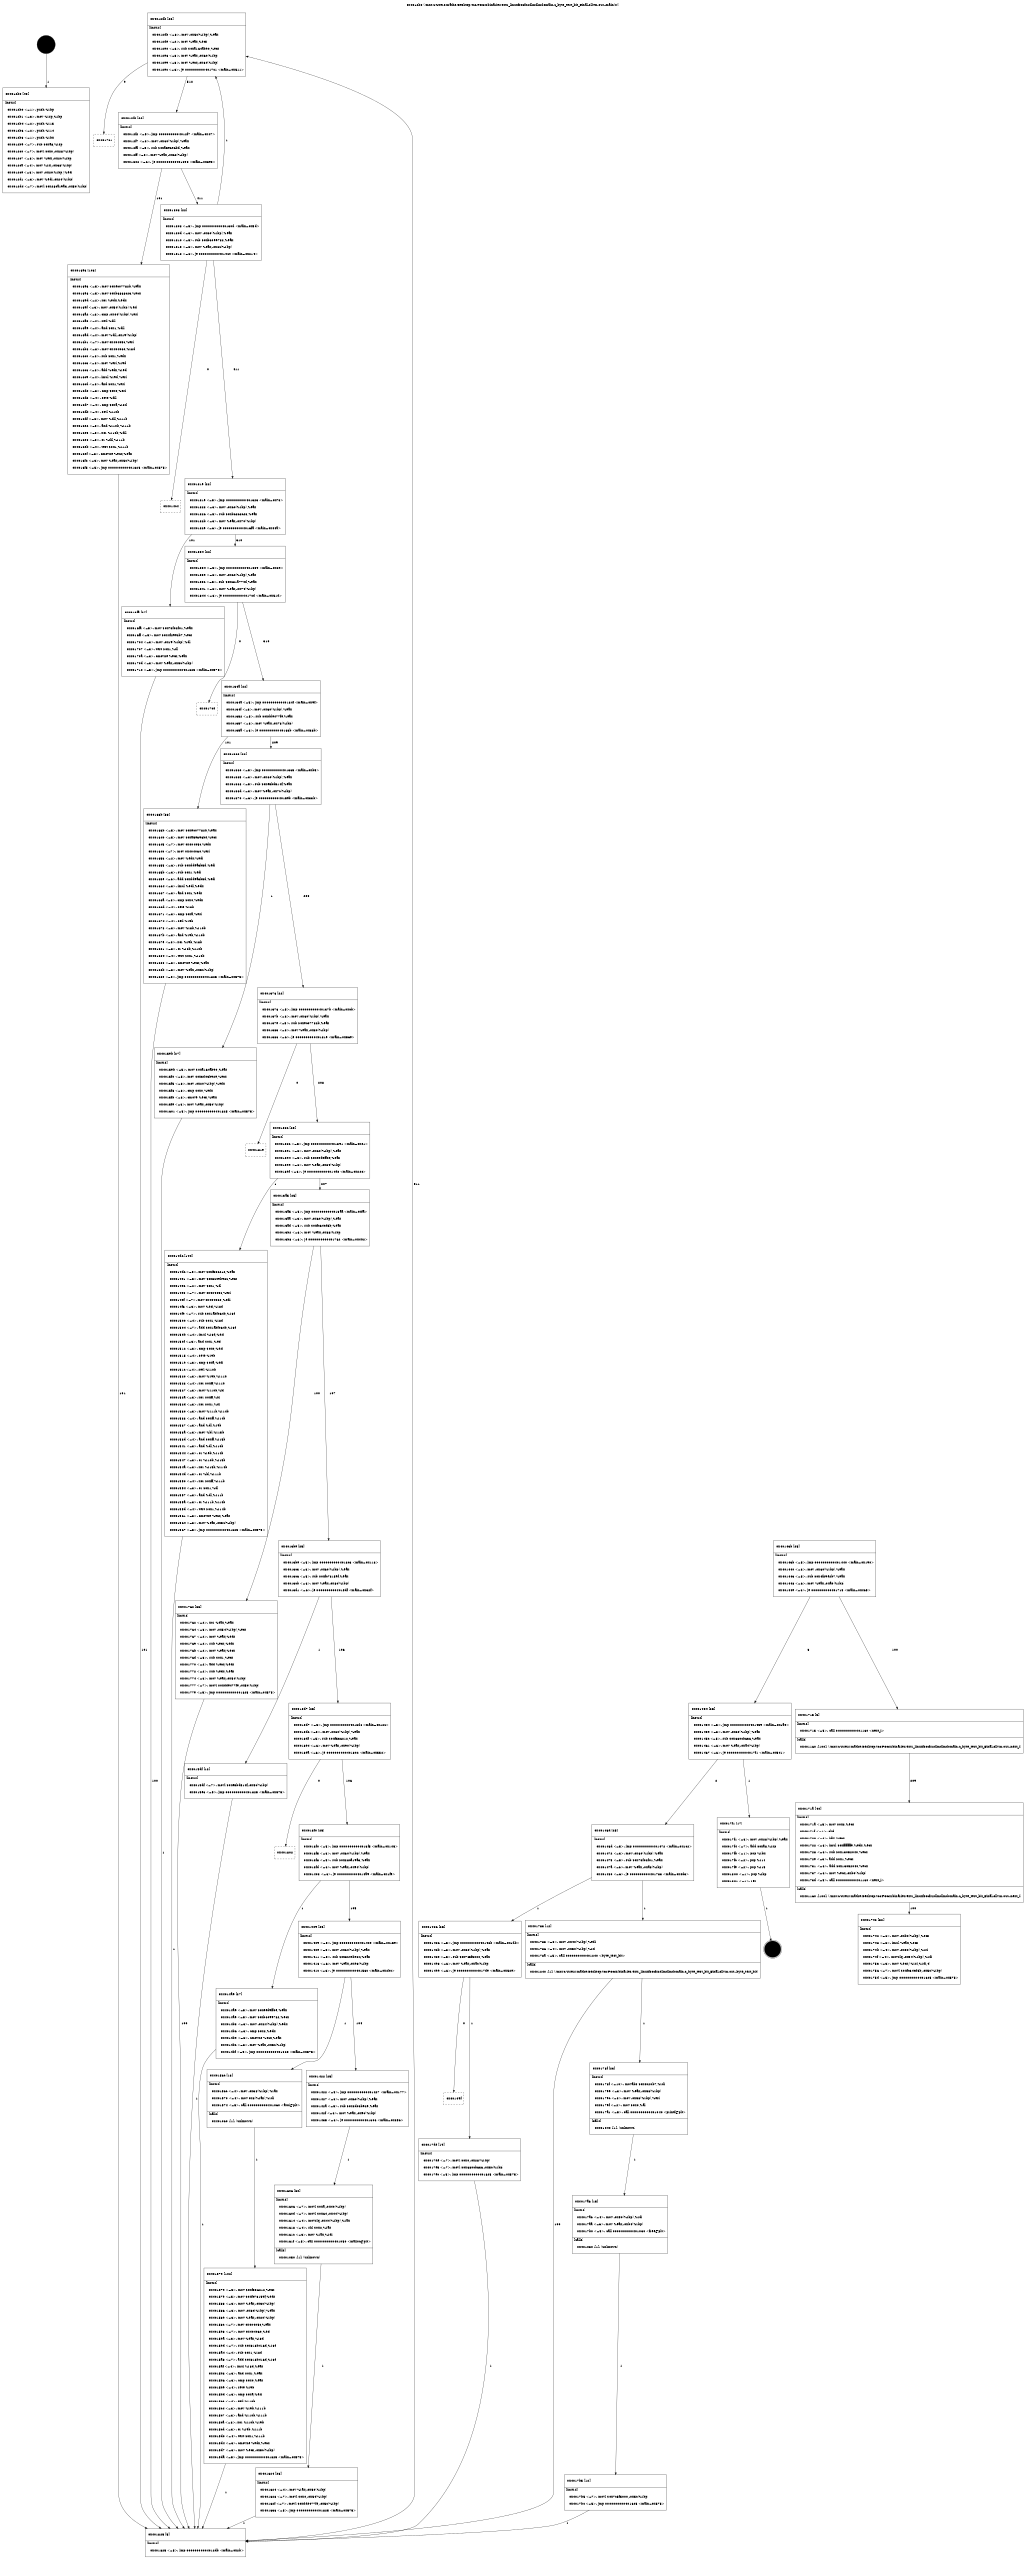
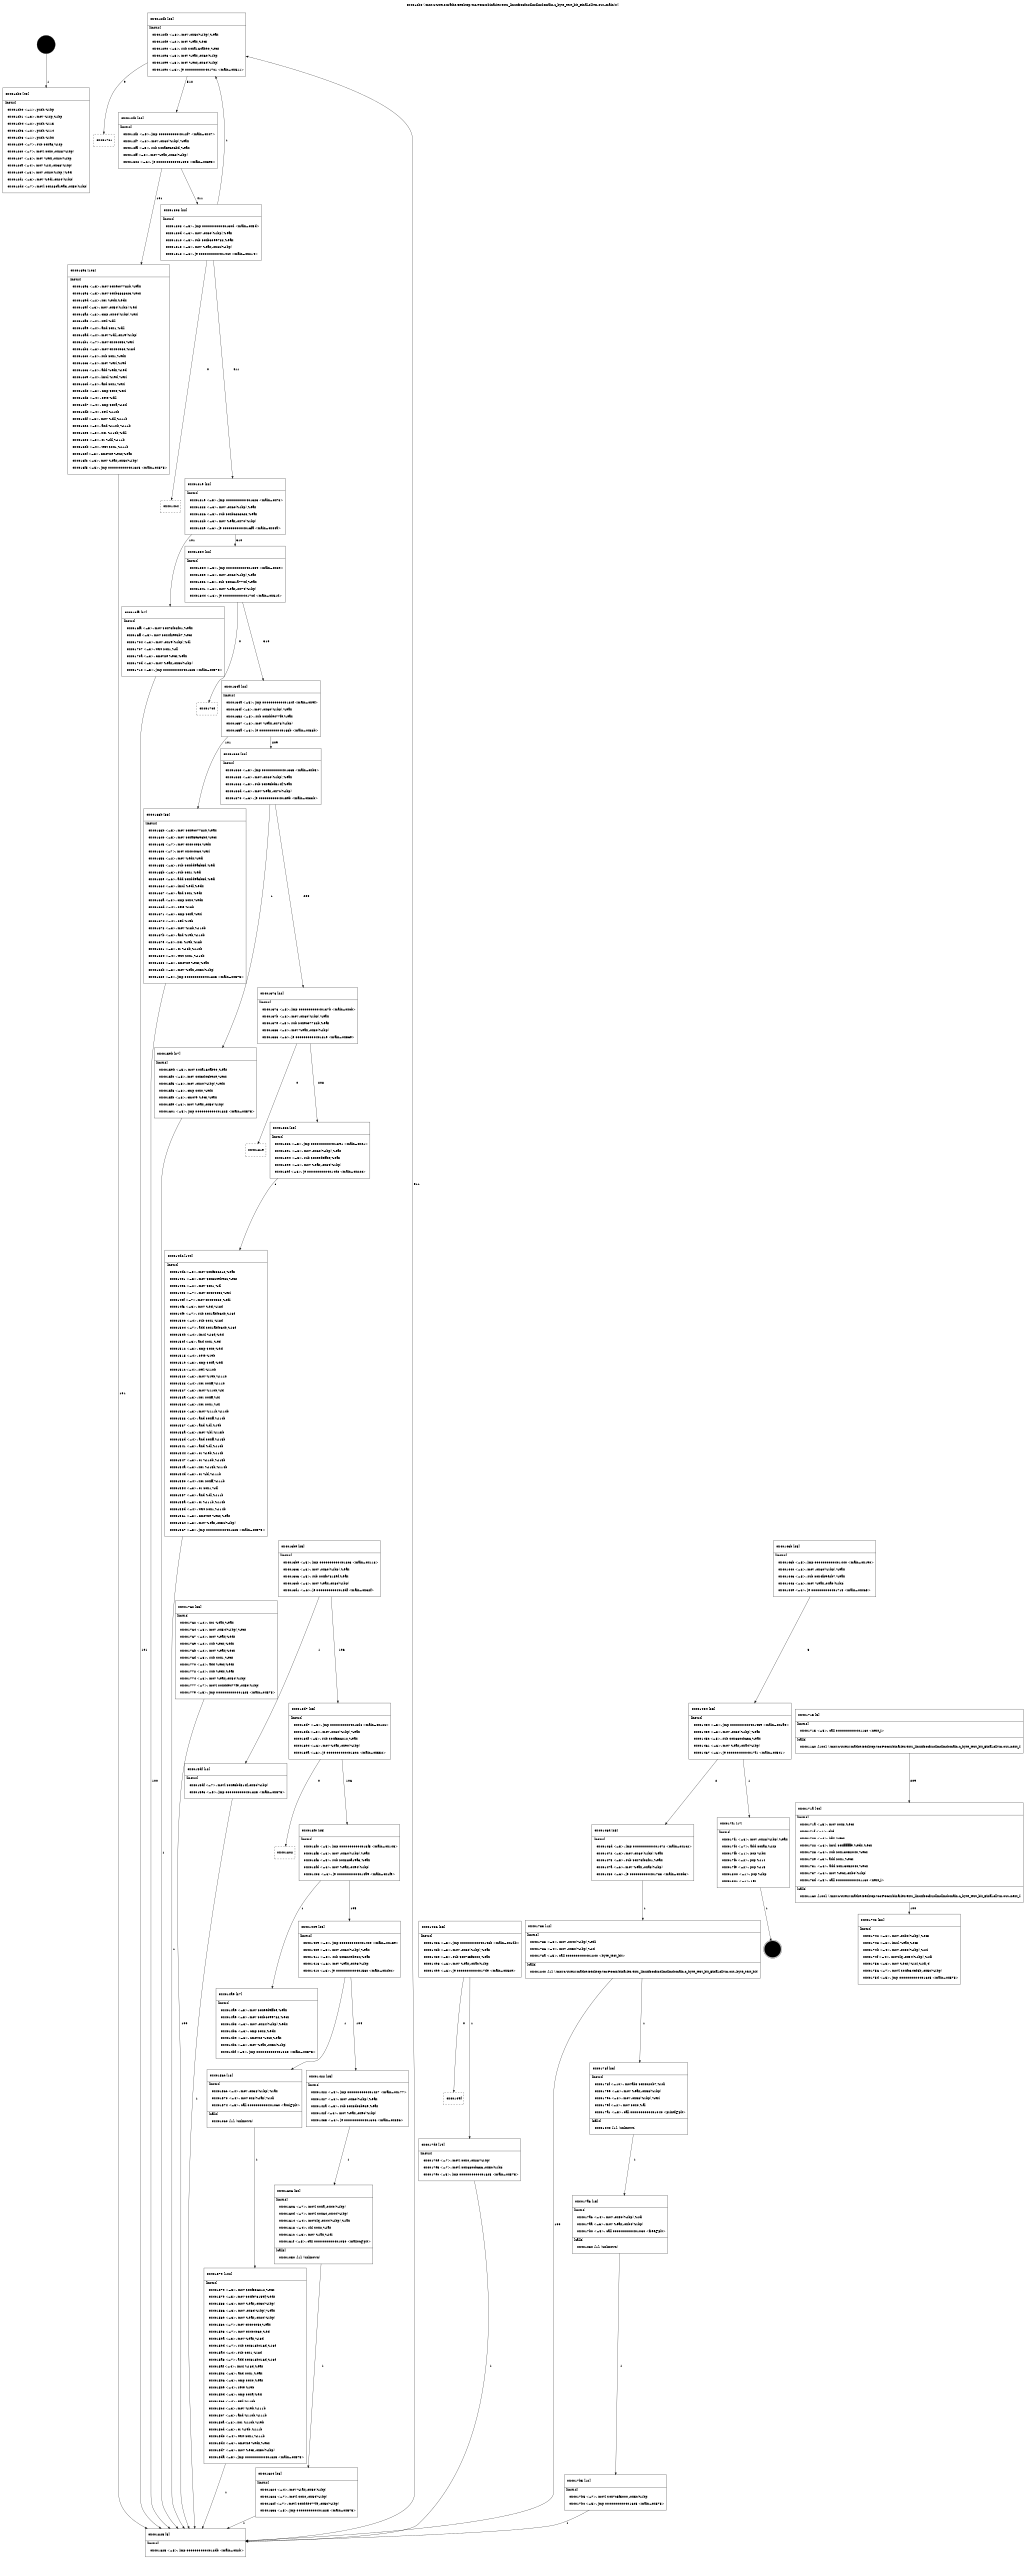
(320, 1218) -> none
(868, 1652) -> none
(552, 1898) -> none
(201, 2285) -> none
